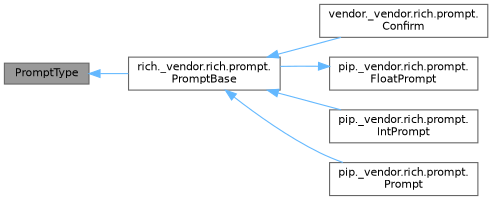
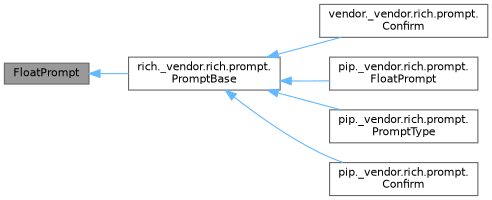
(299, 66) -> (310, 81)
(47, 74) -> (47, 74)
(404, 126) -> (404, 126)
(404, 179) -> (404, 179)
